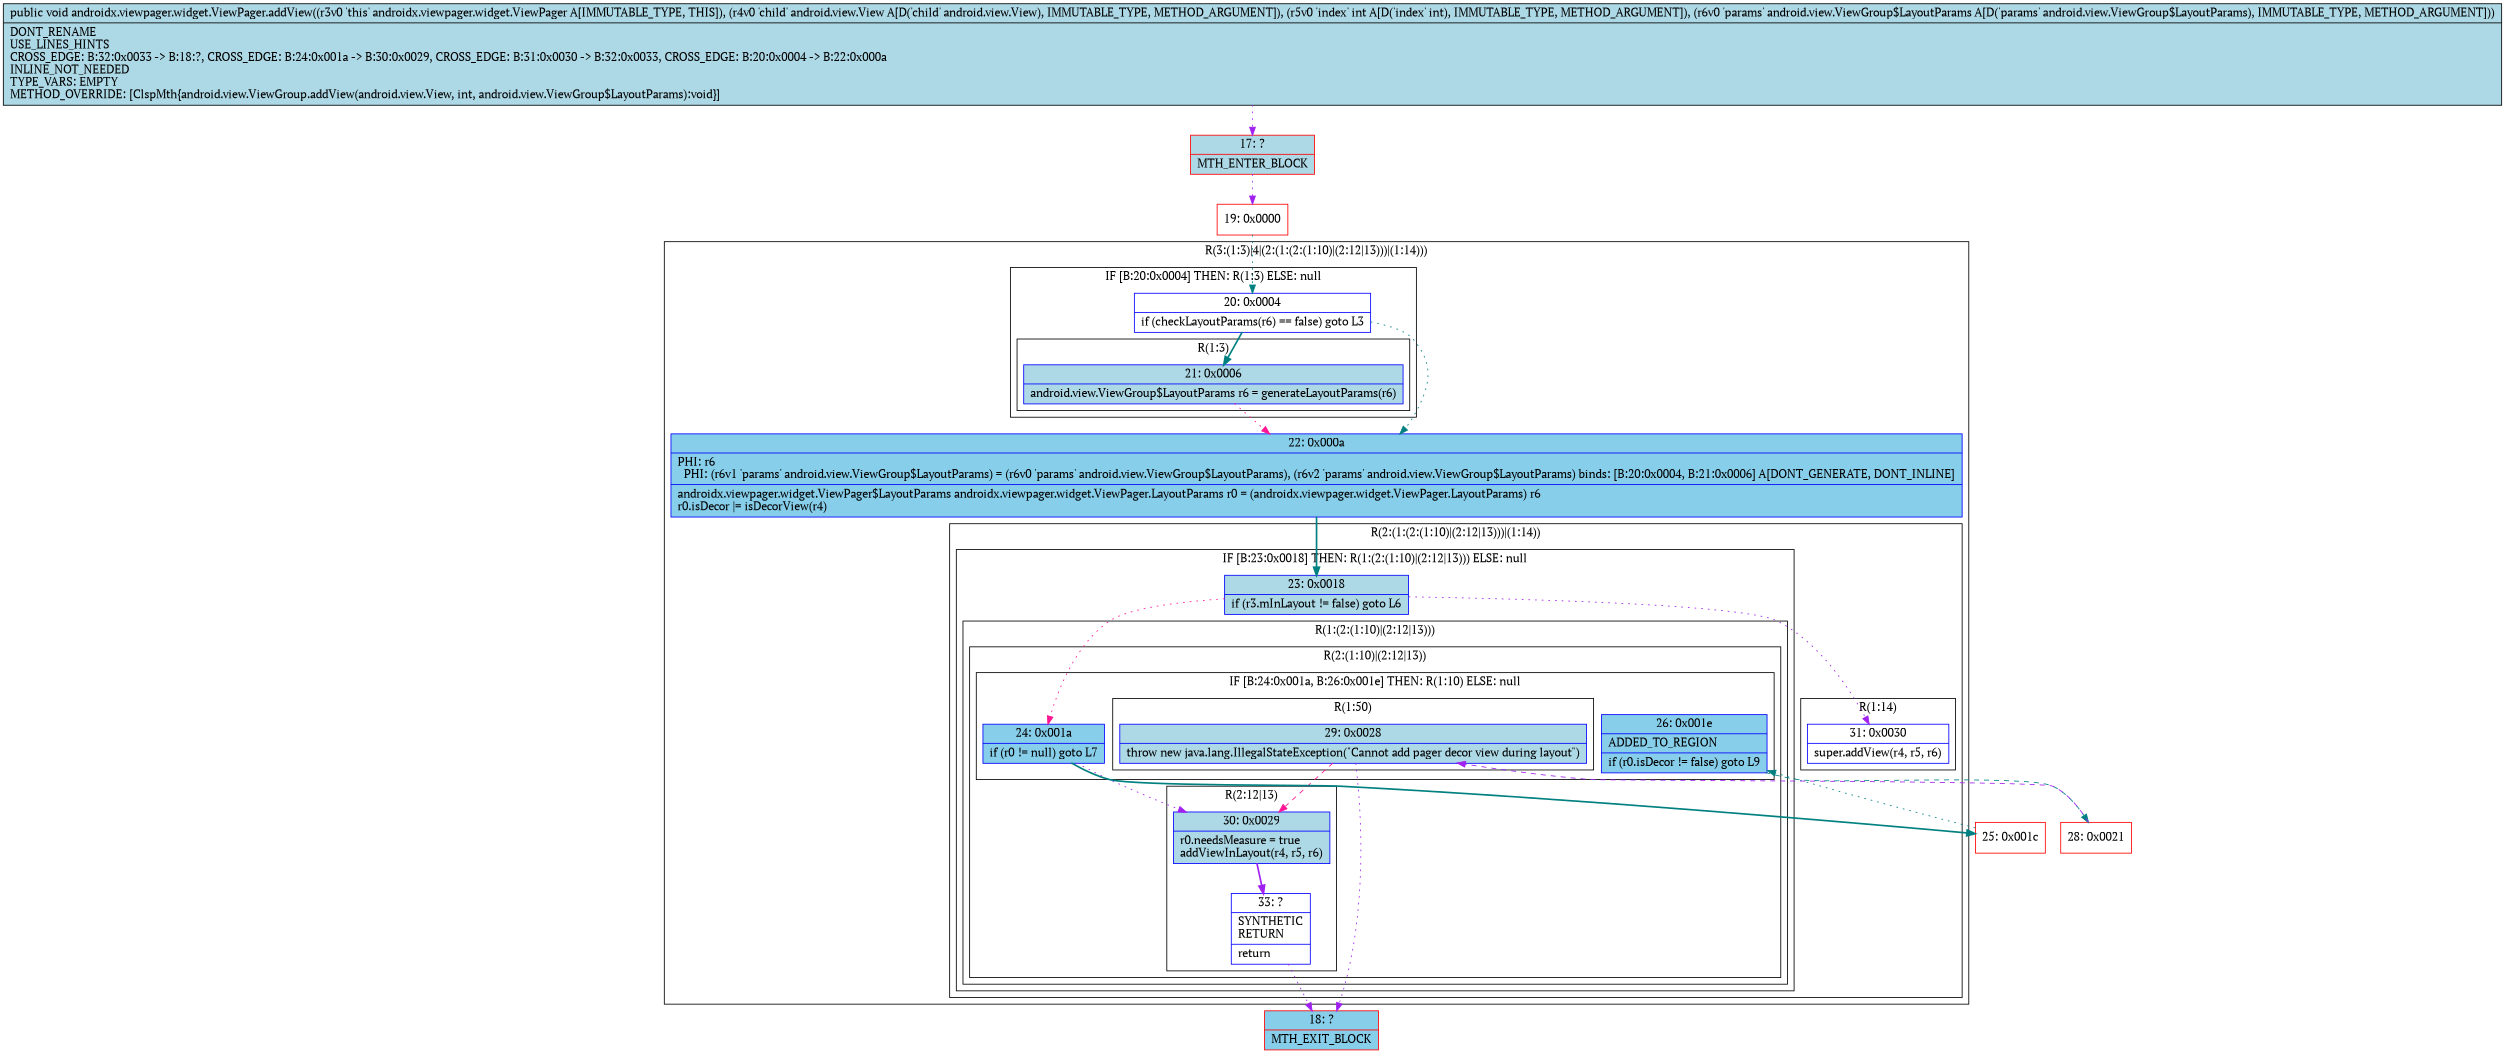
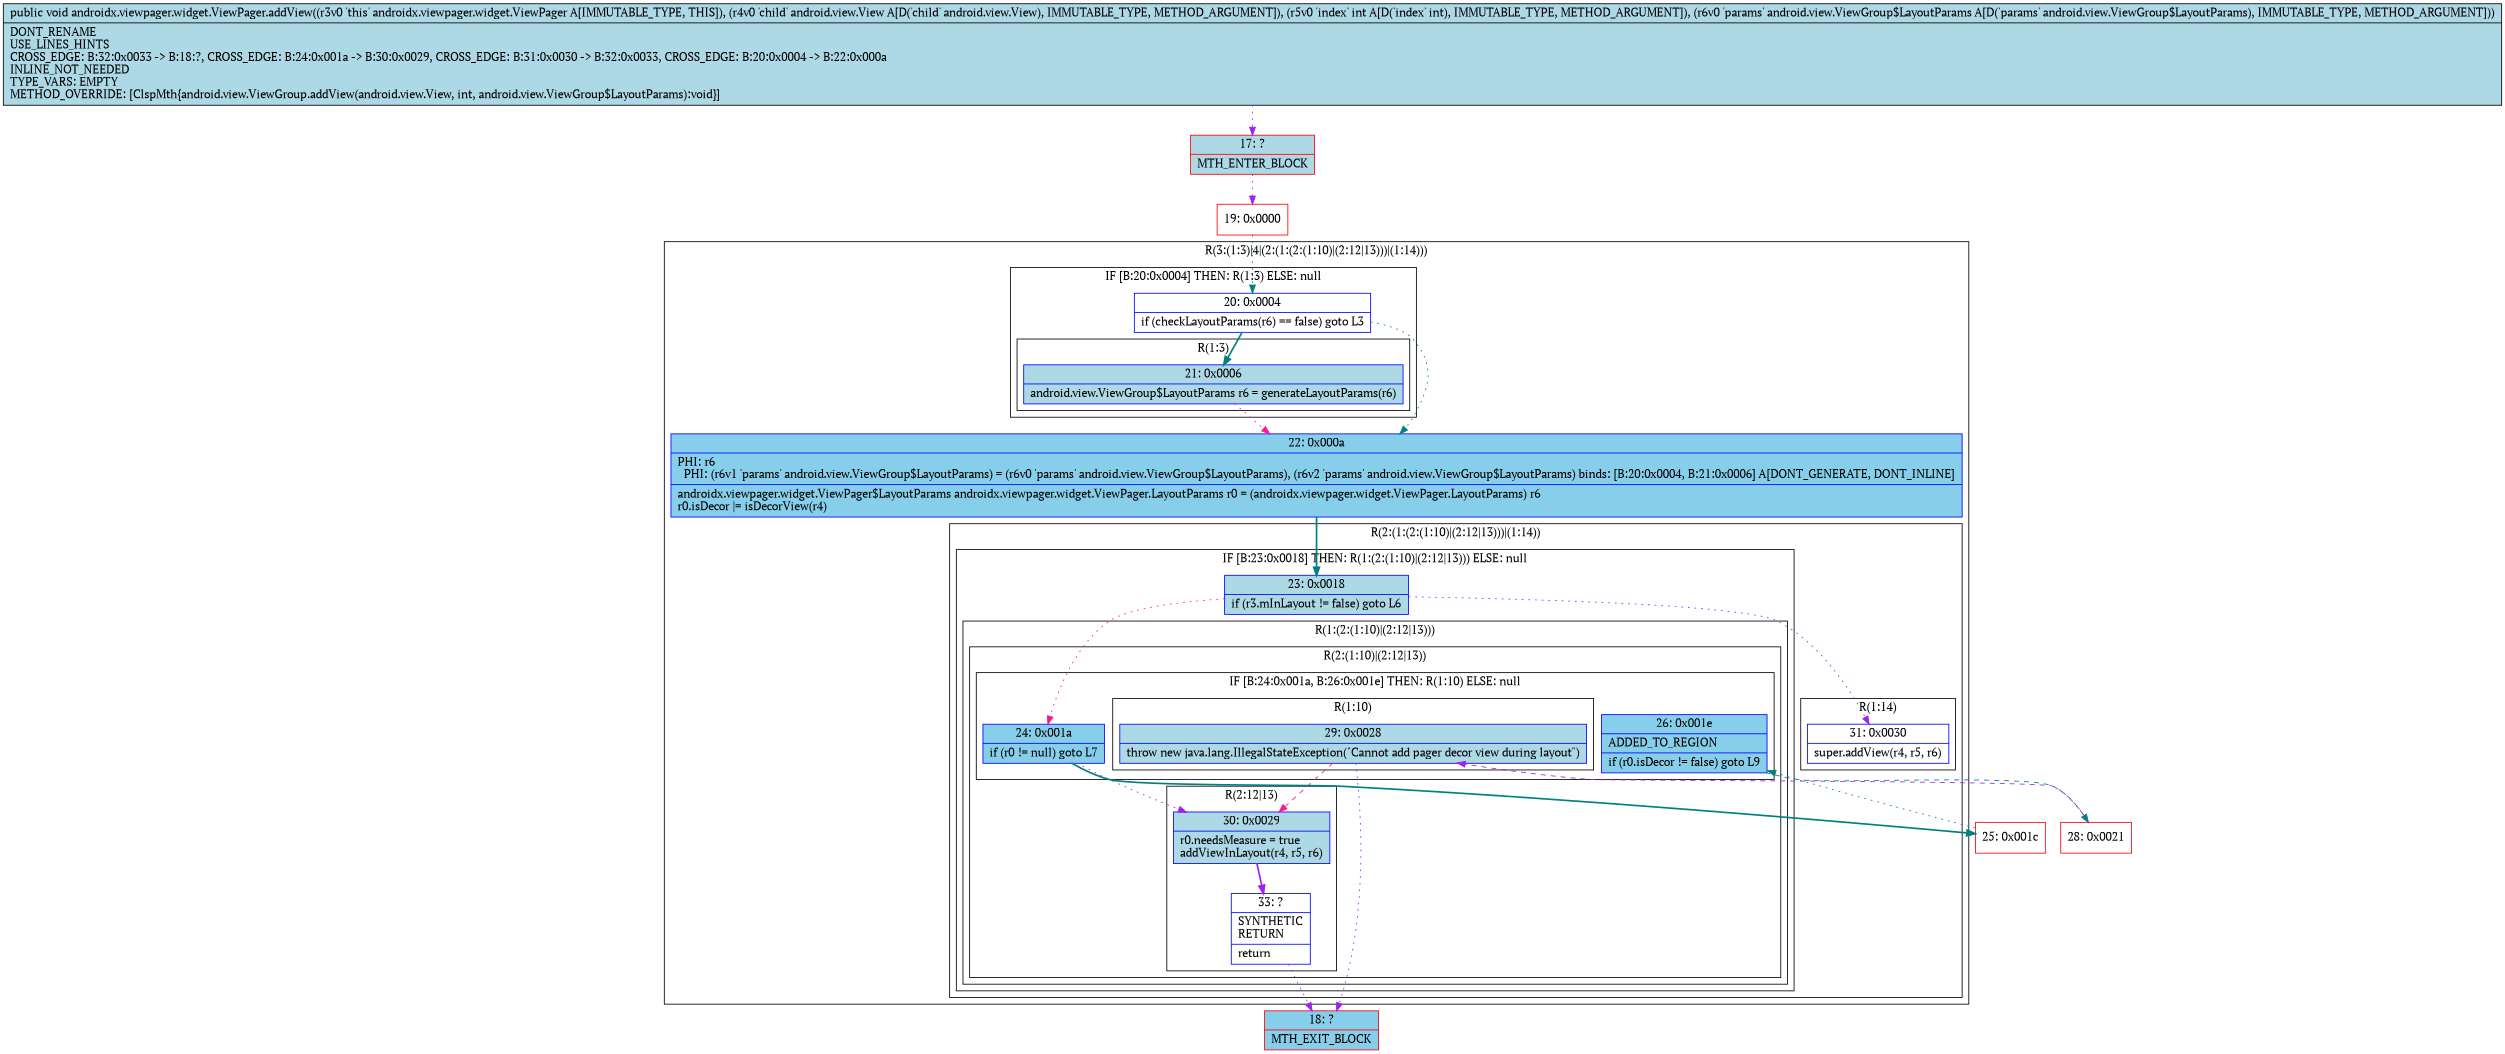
(1353, 708) -> (1353, 708)
